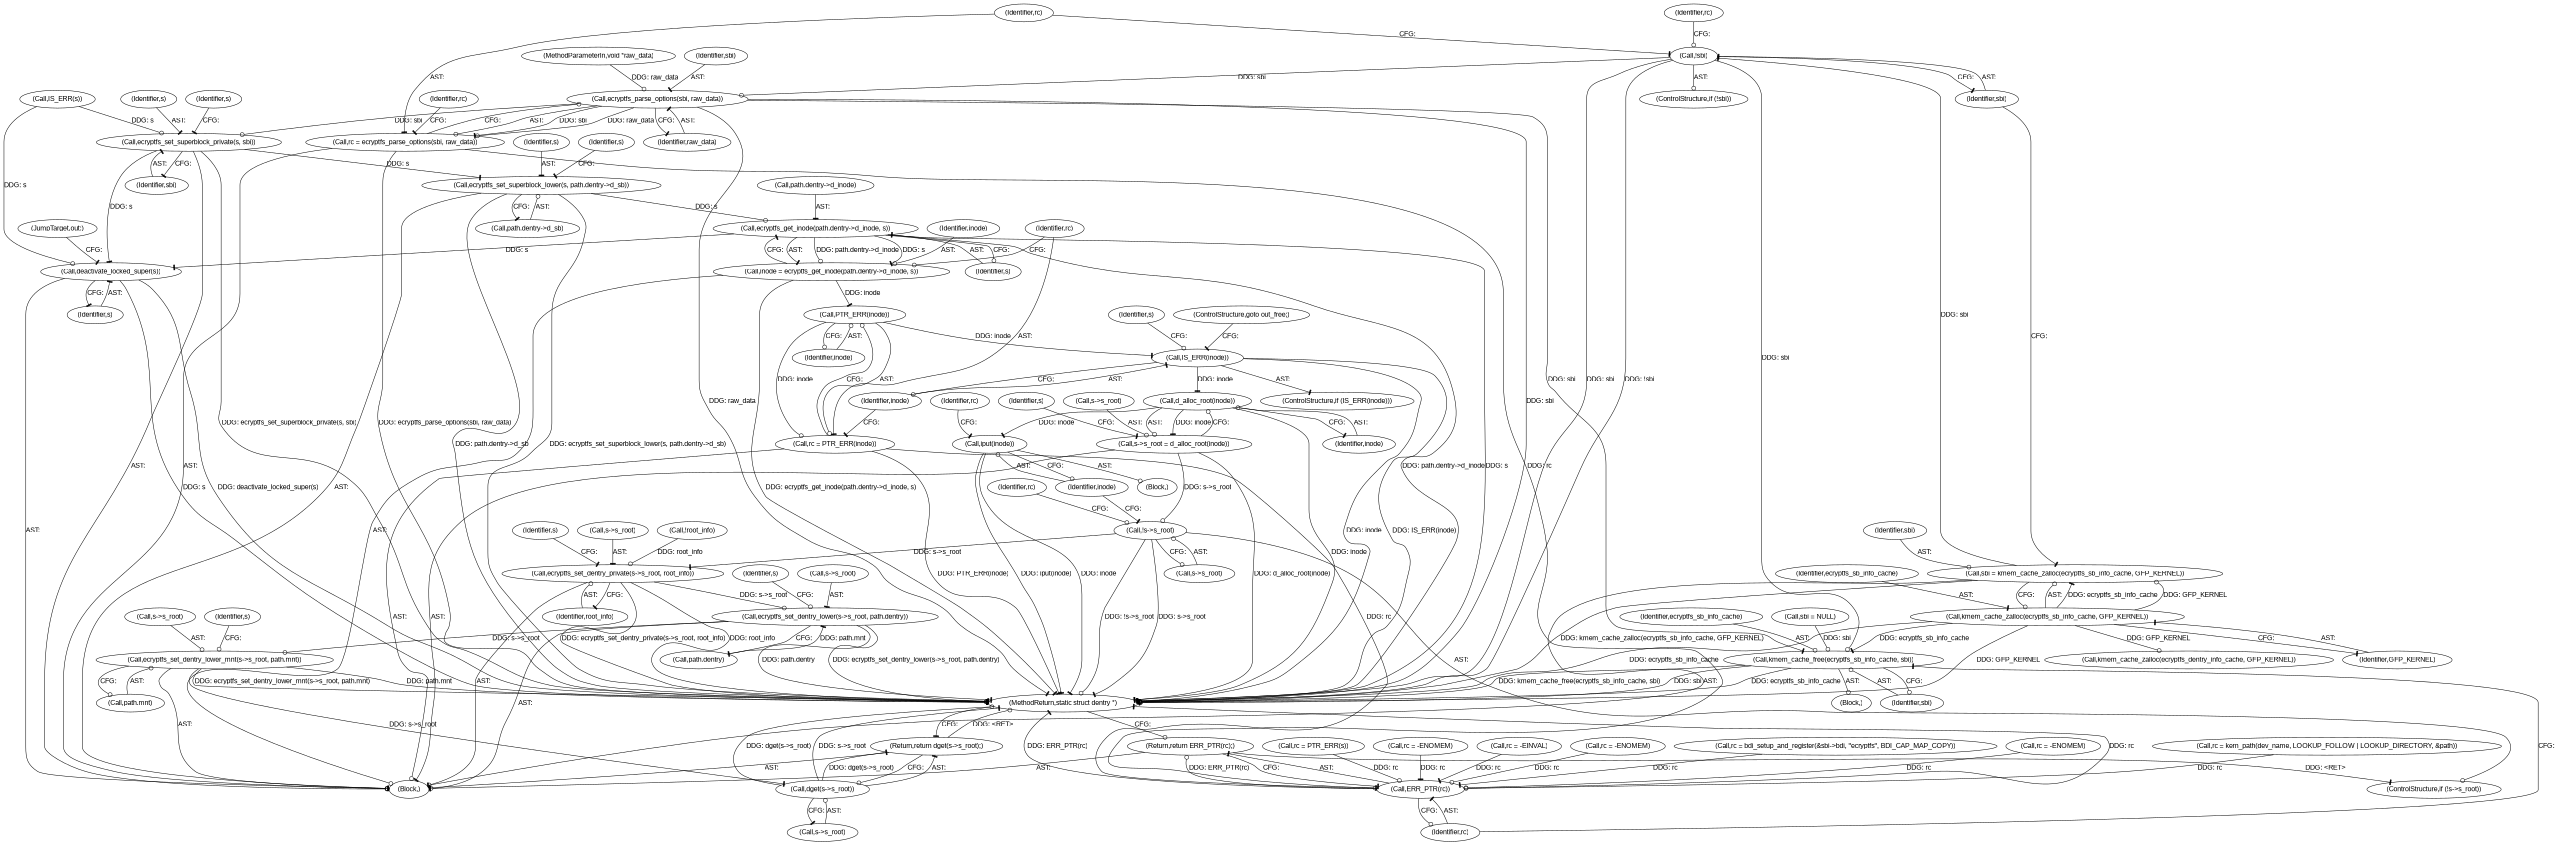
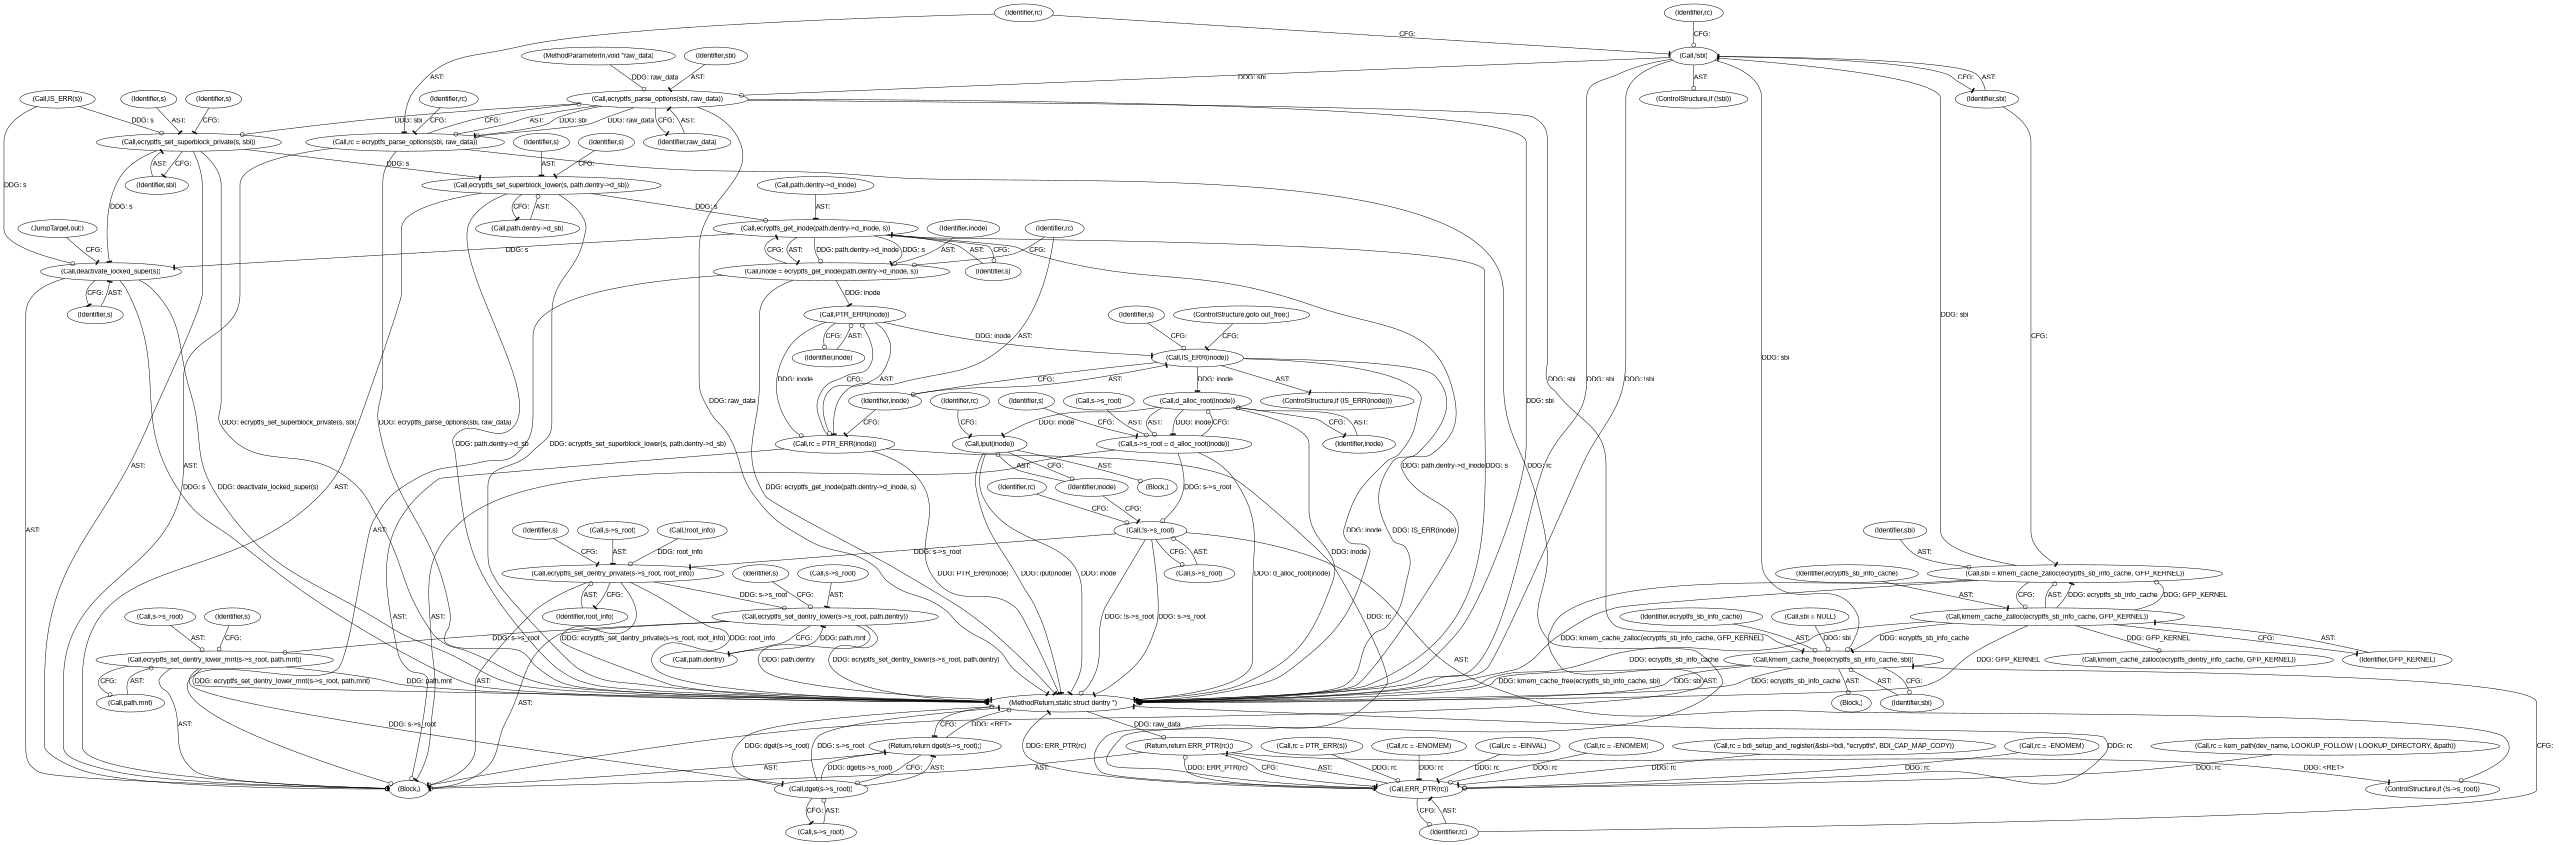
(1144, 725) -> (1157, 725)
